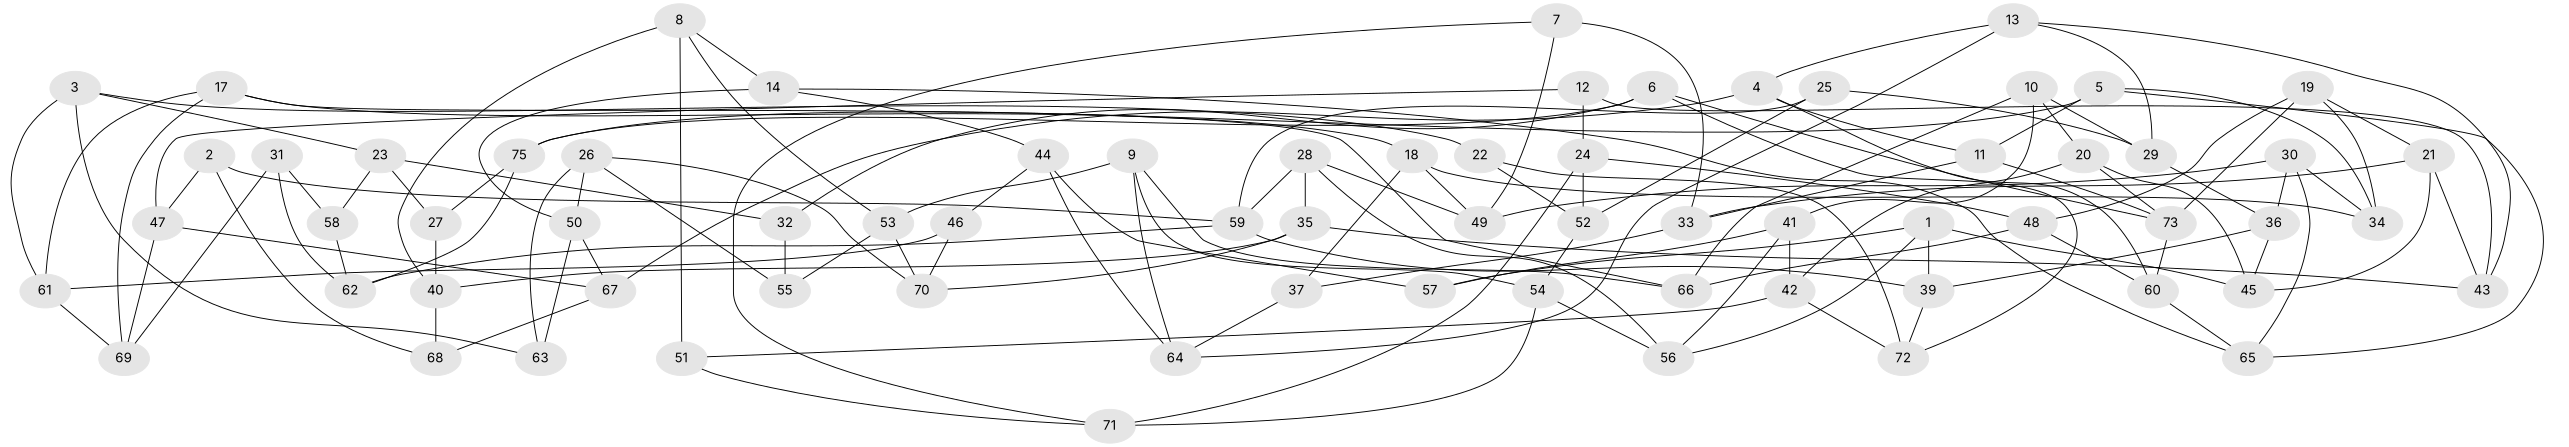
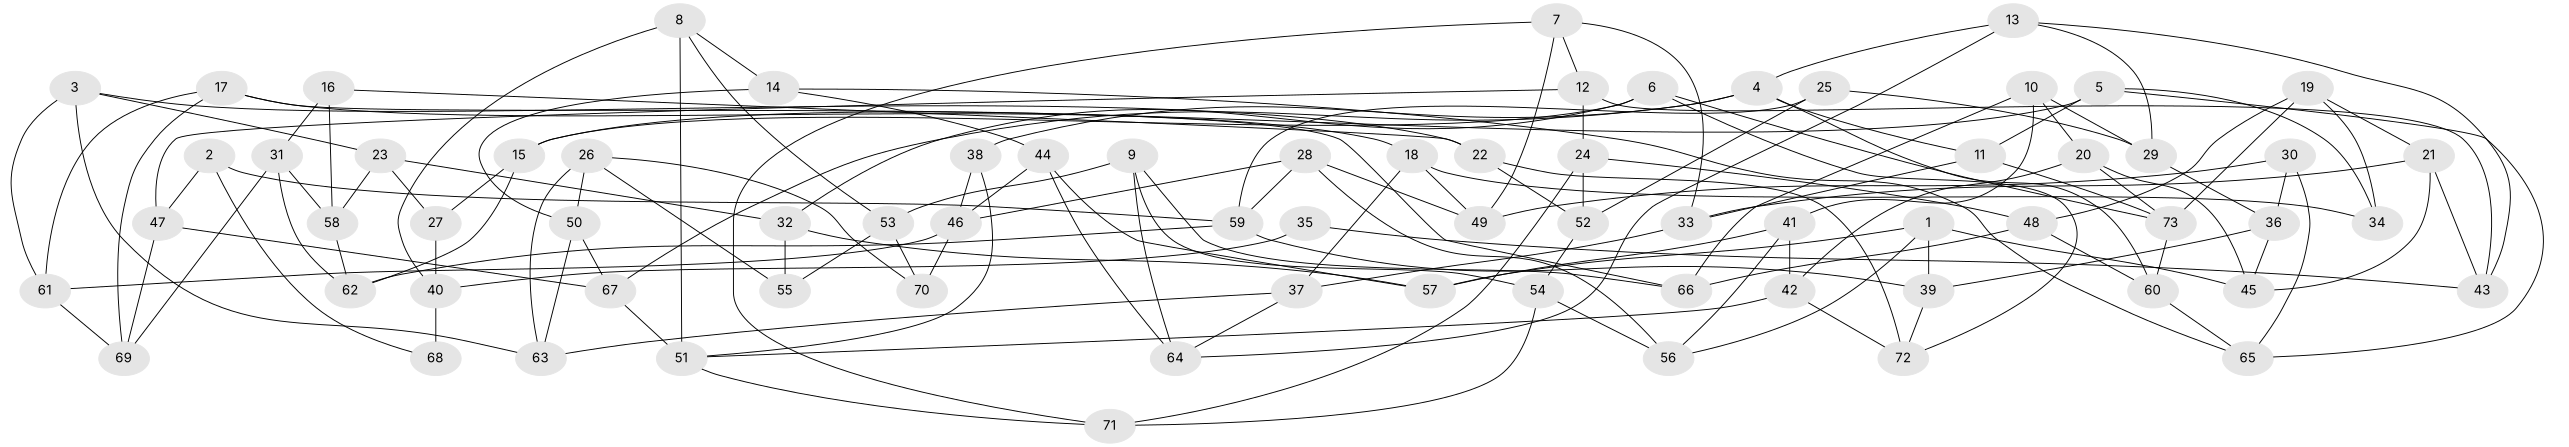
none -> (1570, 55)
none -> (329, 88)
(519, 156) -> (519, 156)
none -> (976, 156)
(1305, 190) -> (1123, 191)
(2334, 190) -> none
none -> (1167, 262)
(1119, 272) -> none
none -> (918, 317)
(523, 325) -> (646, 325)
